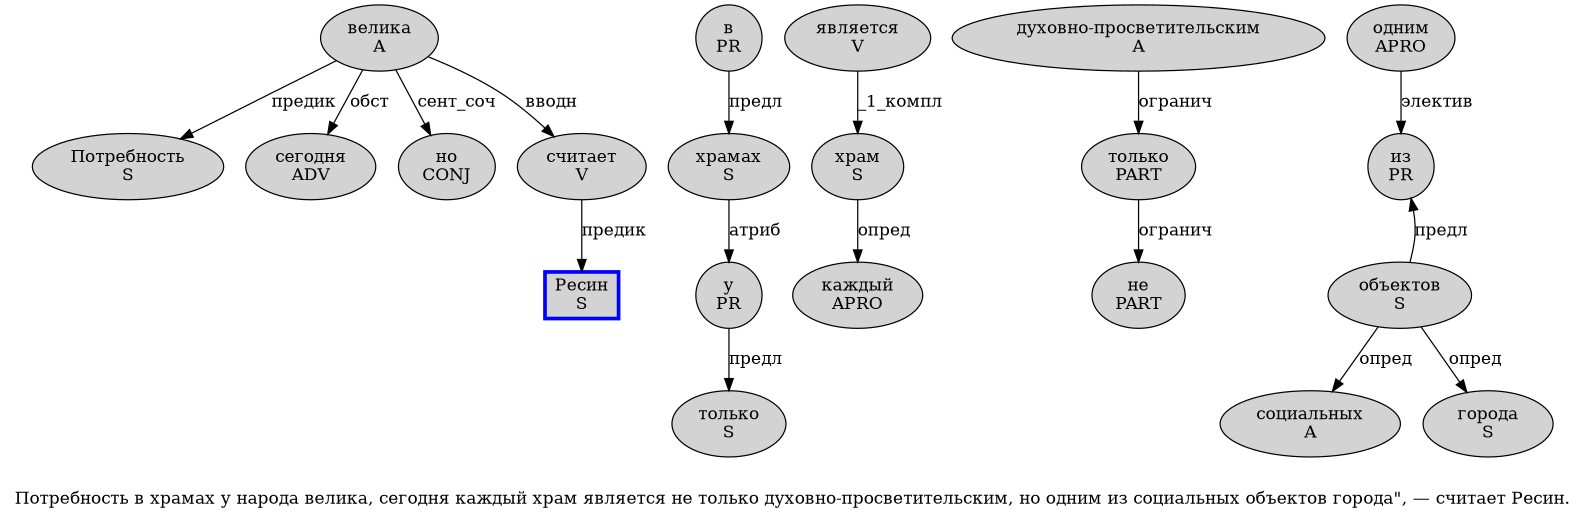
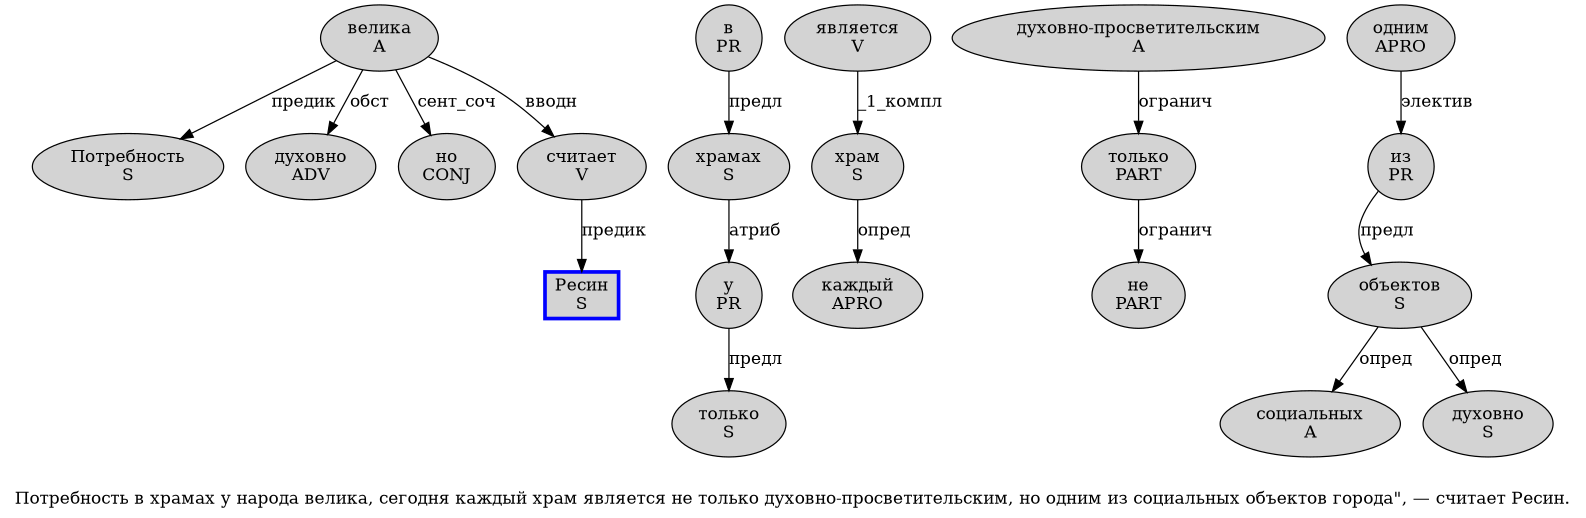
(311, 167) -> (311, 167)
(1415, 237) -> (1361, 221)
(1488, 424) -> (1488, 424)
